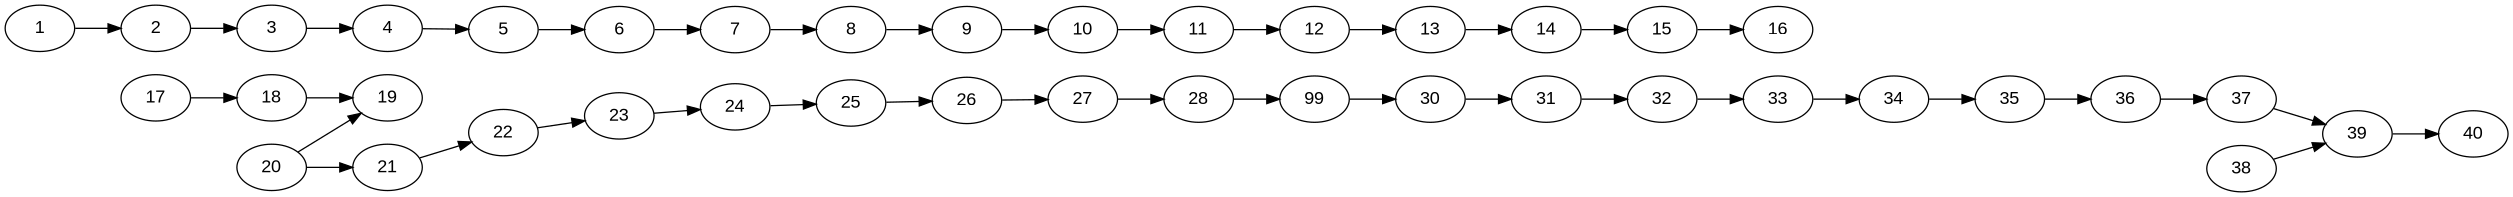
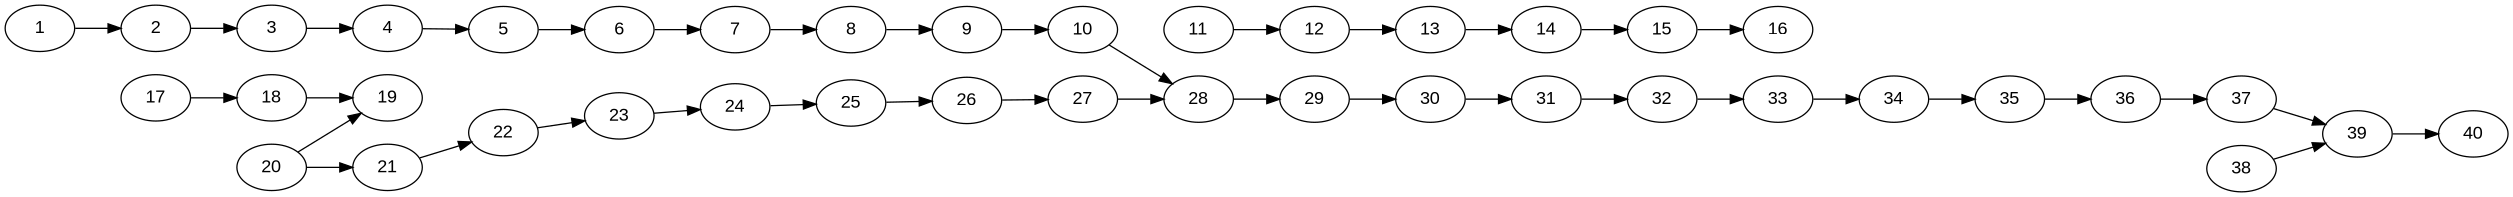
(1134, 30) -> (1135, 61)
(1315, 99) -> (1315, 99)
